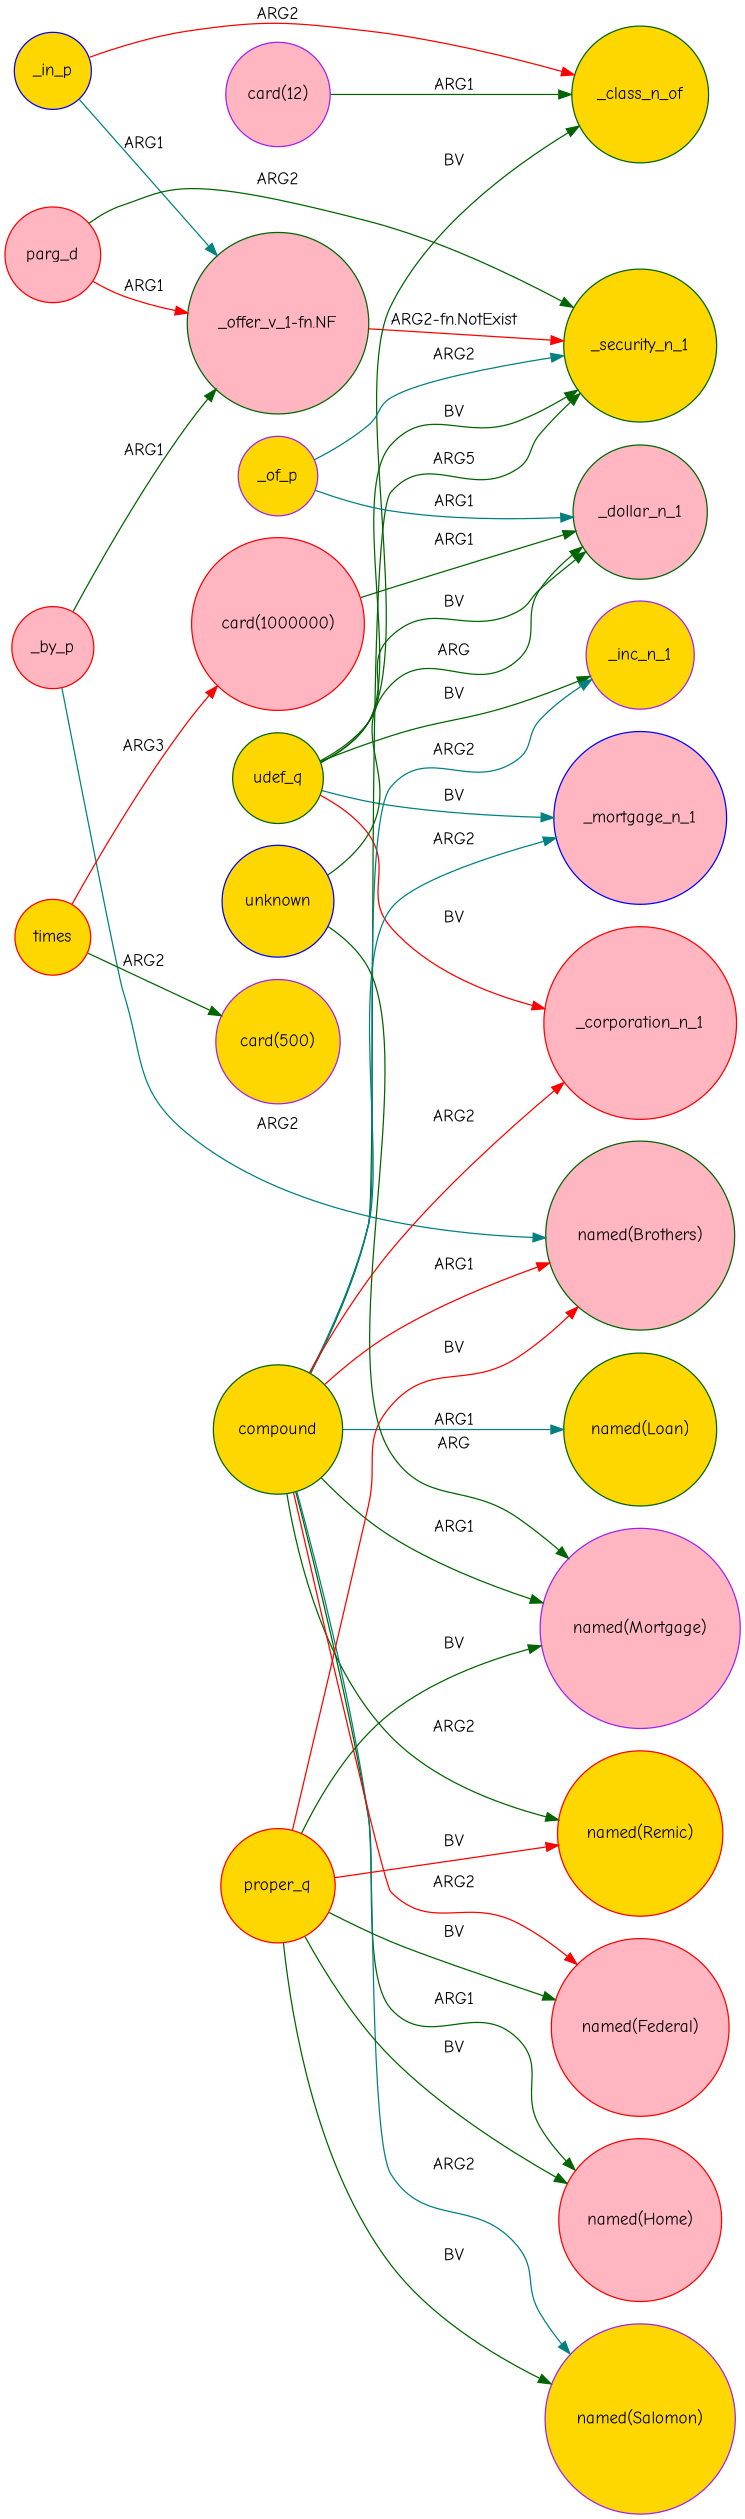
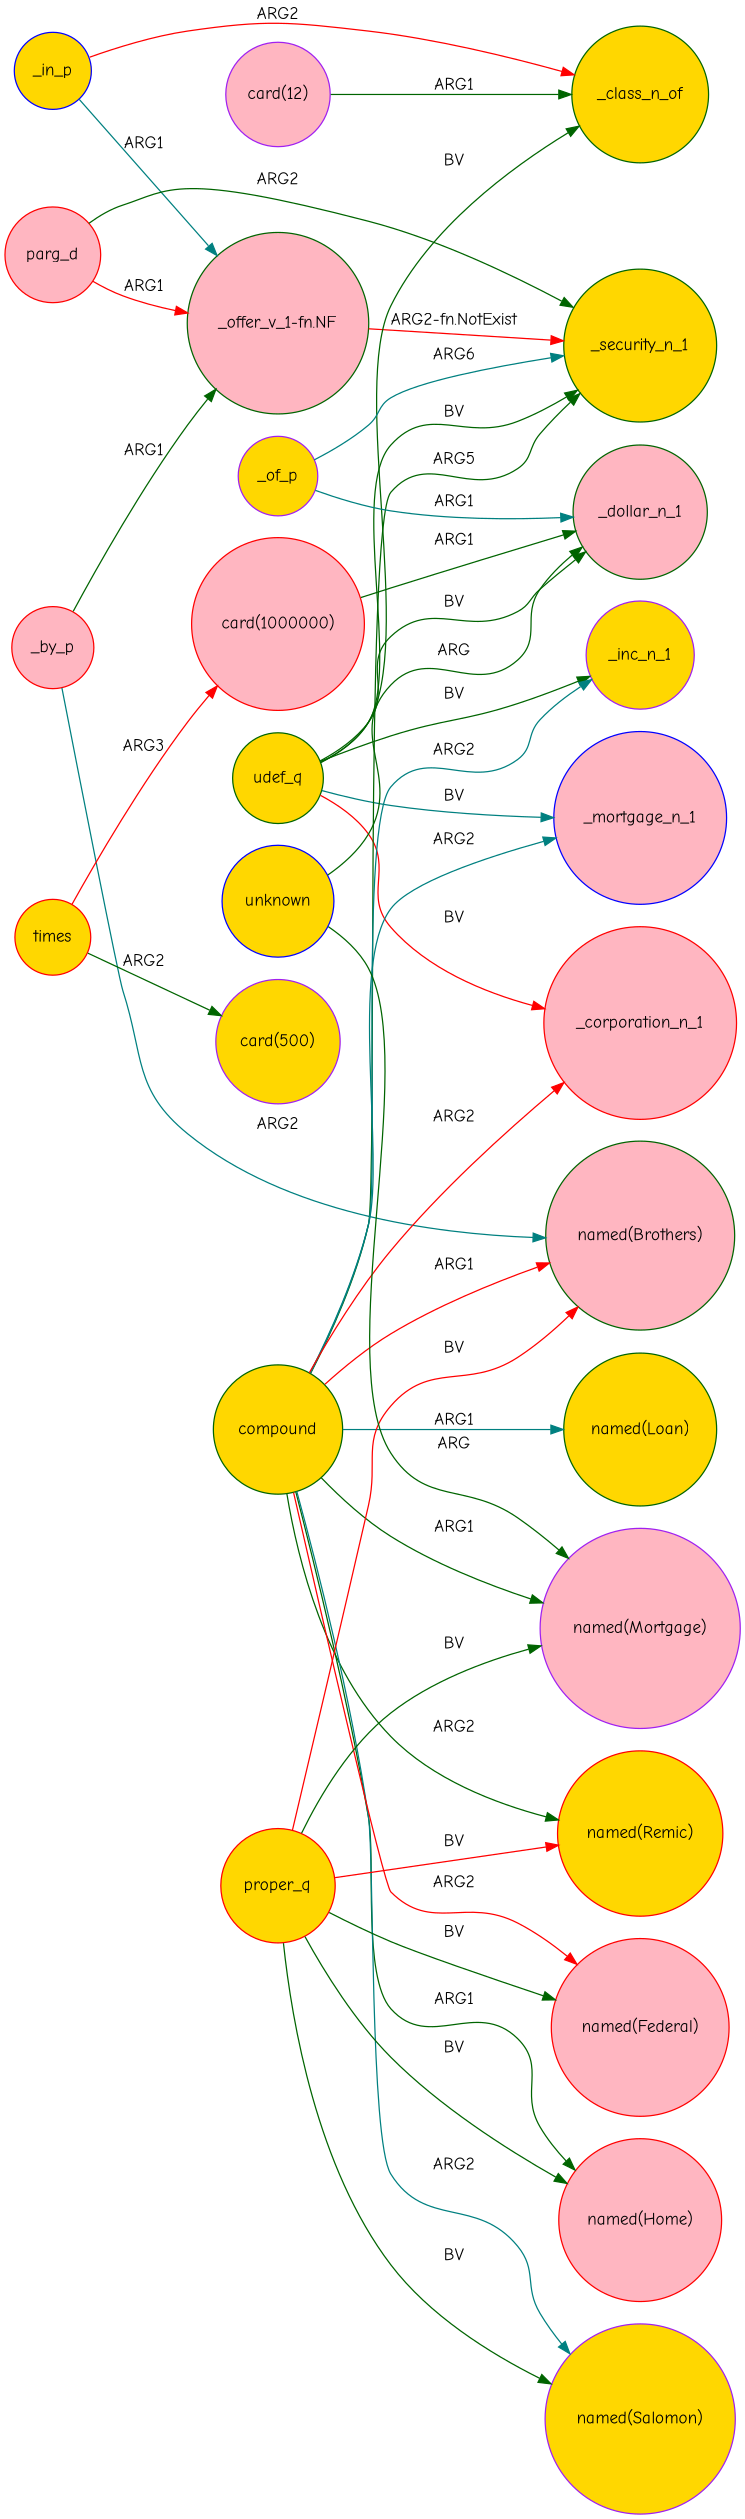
(454, 355) -> (454, 355)
